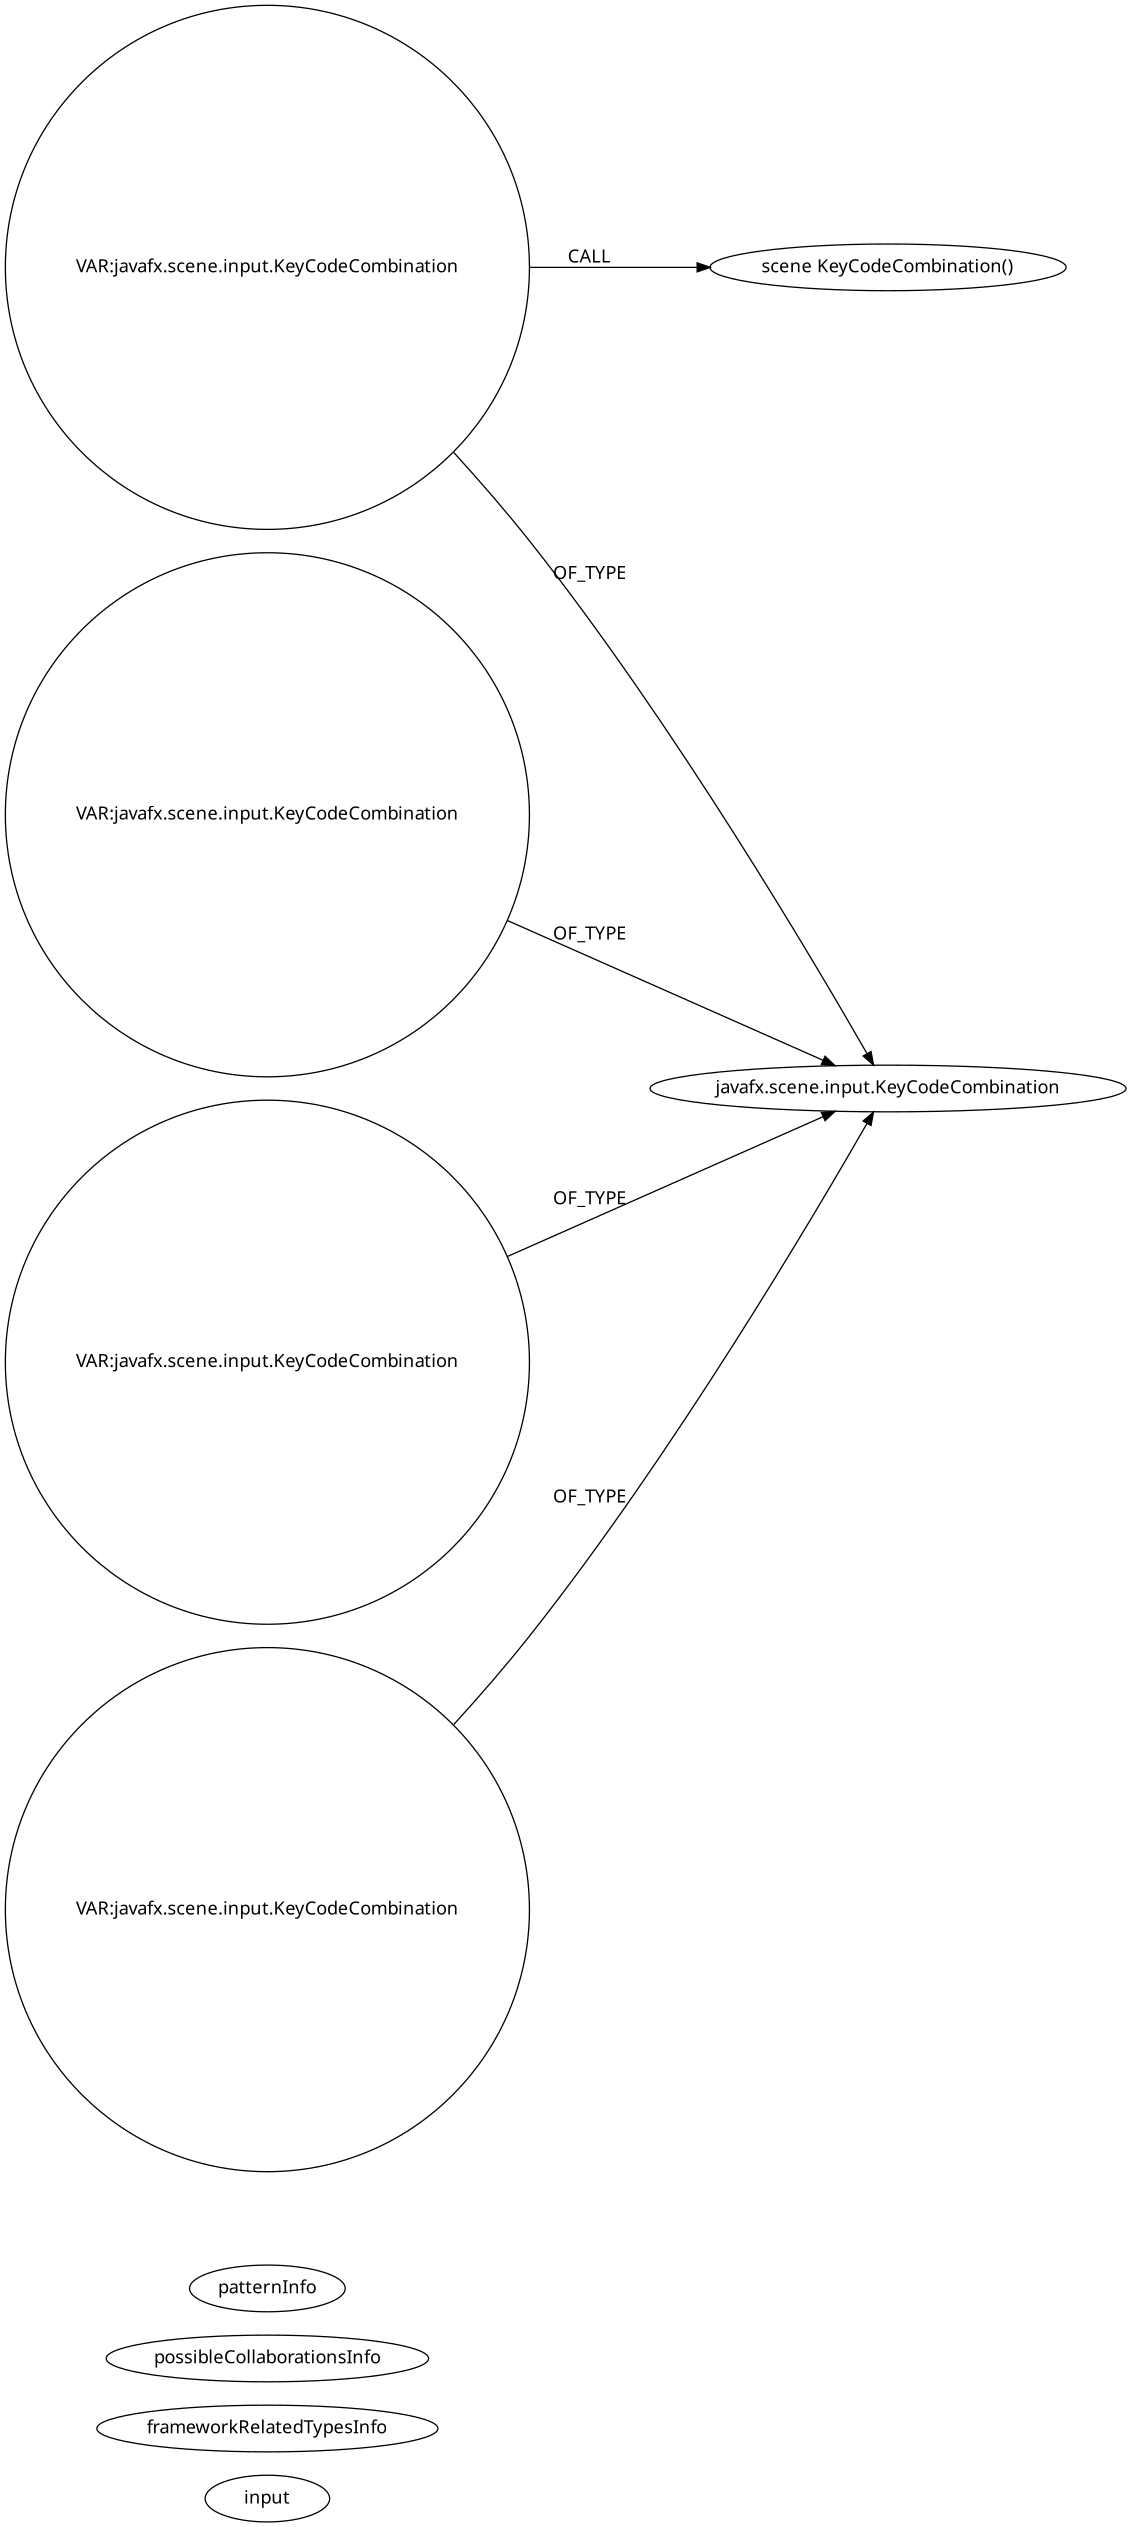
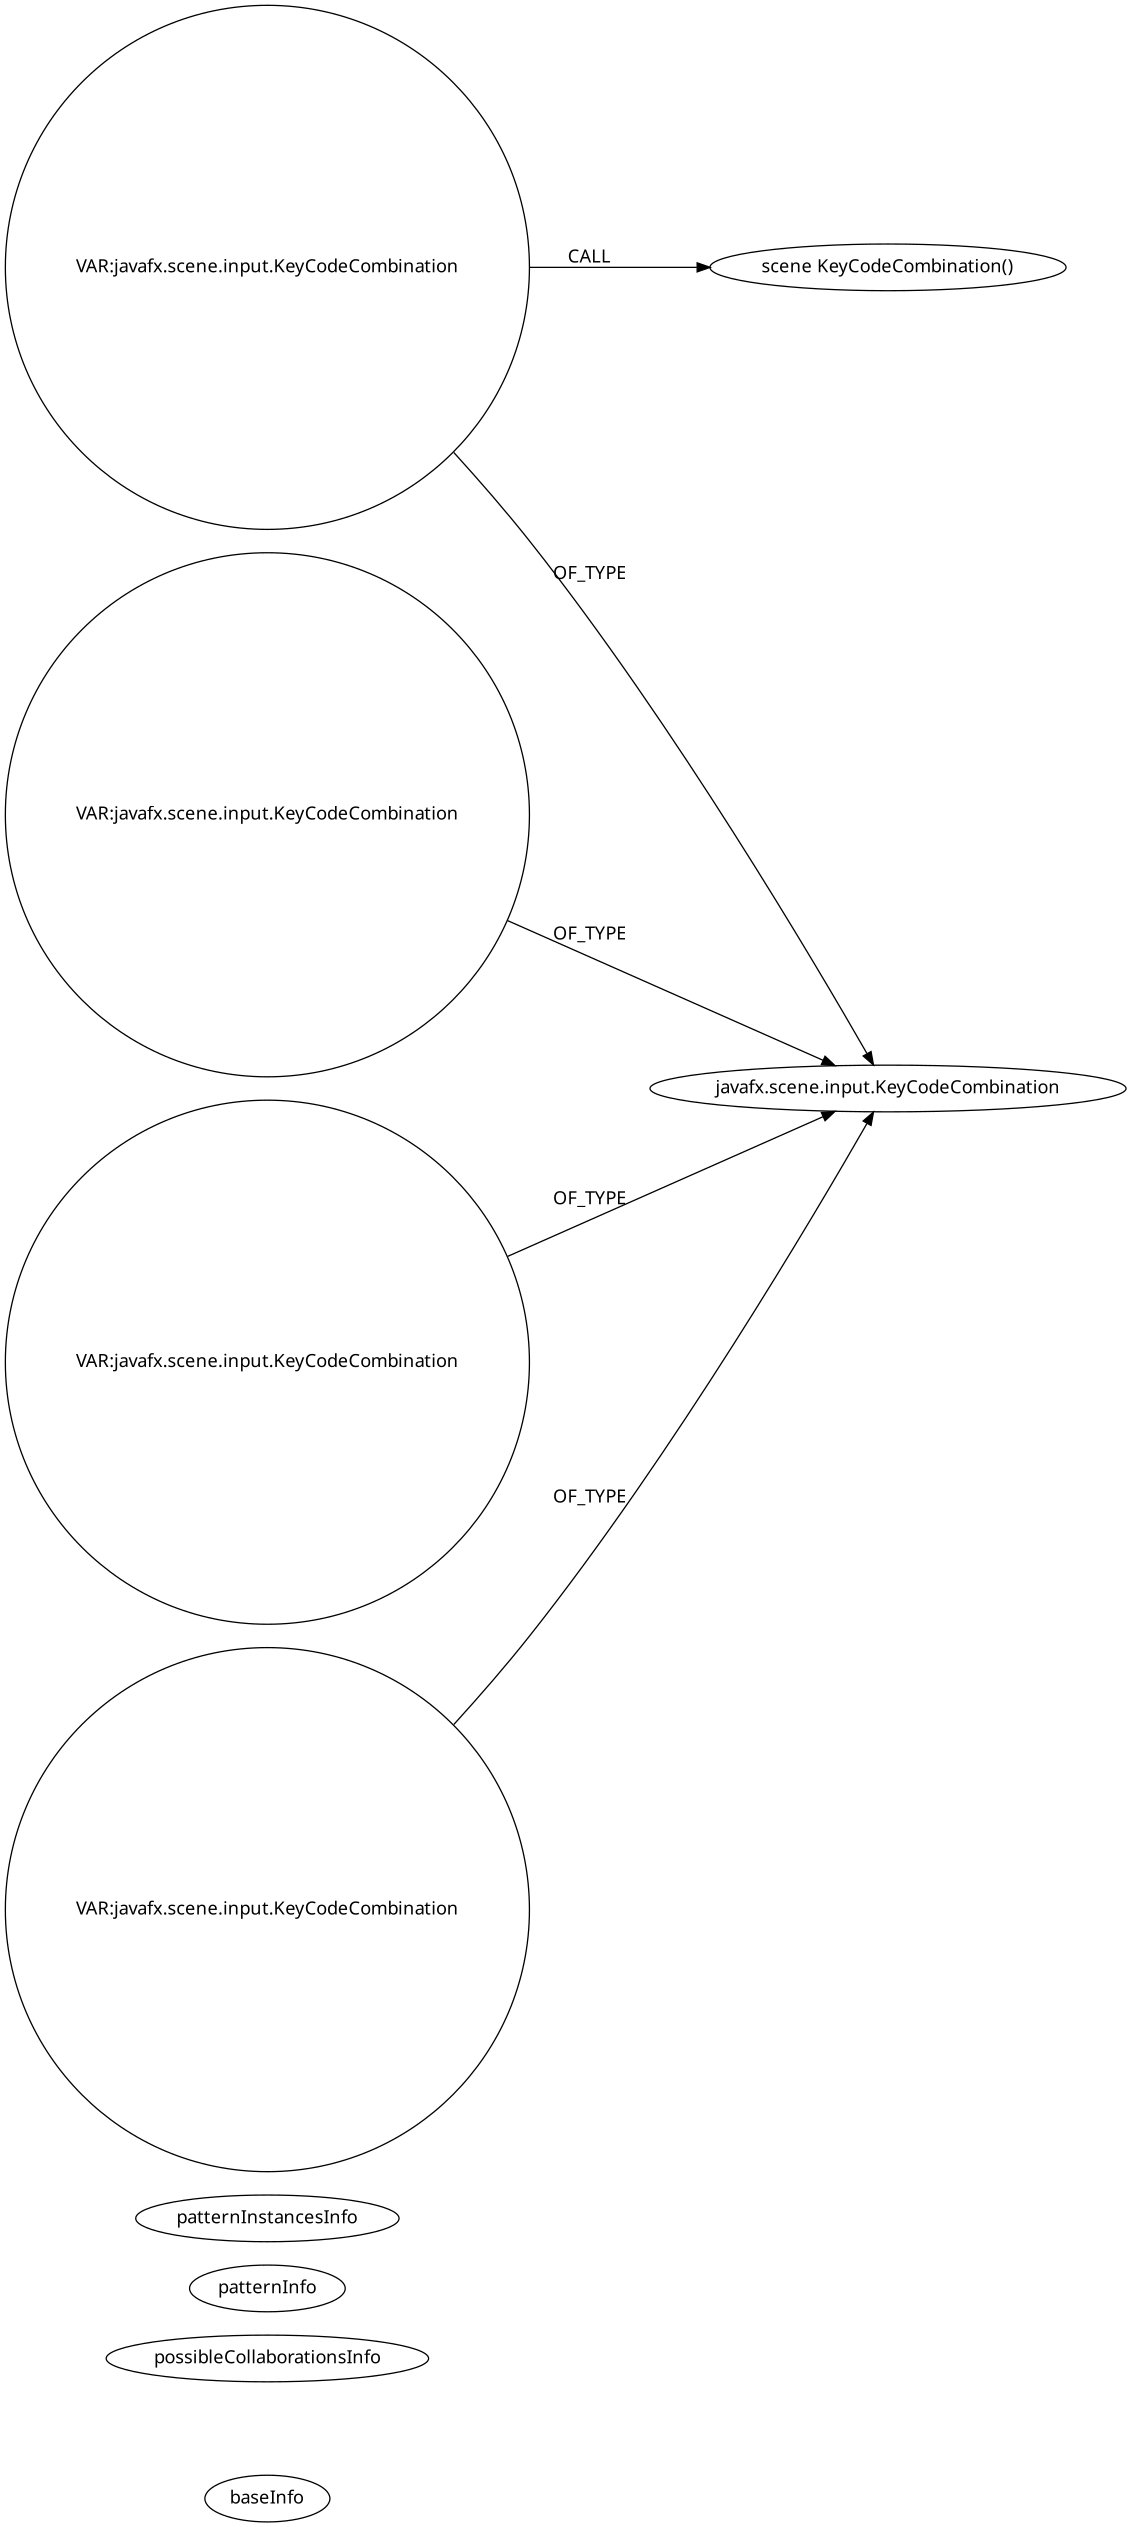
none -> (267, 2218)
(267, 2429) -> none
(267, 2499) -> (267, 2499)
